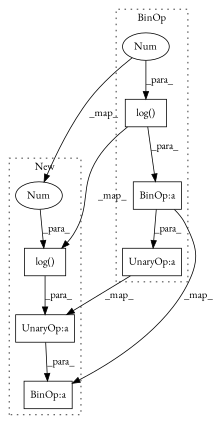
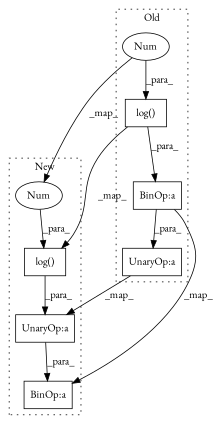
(152, 18) -> (152, 18)
